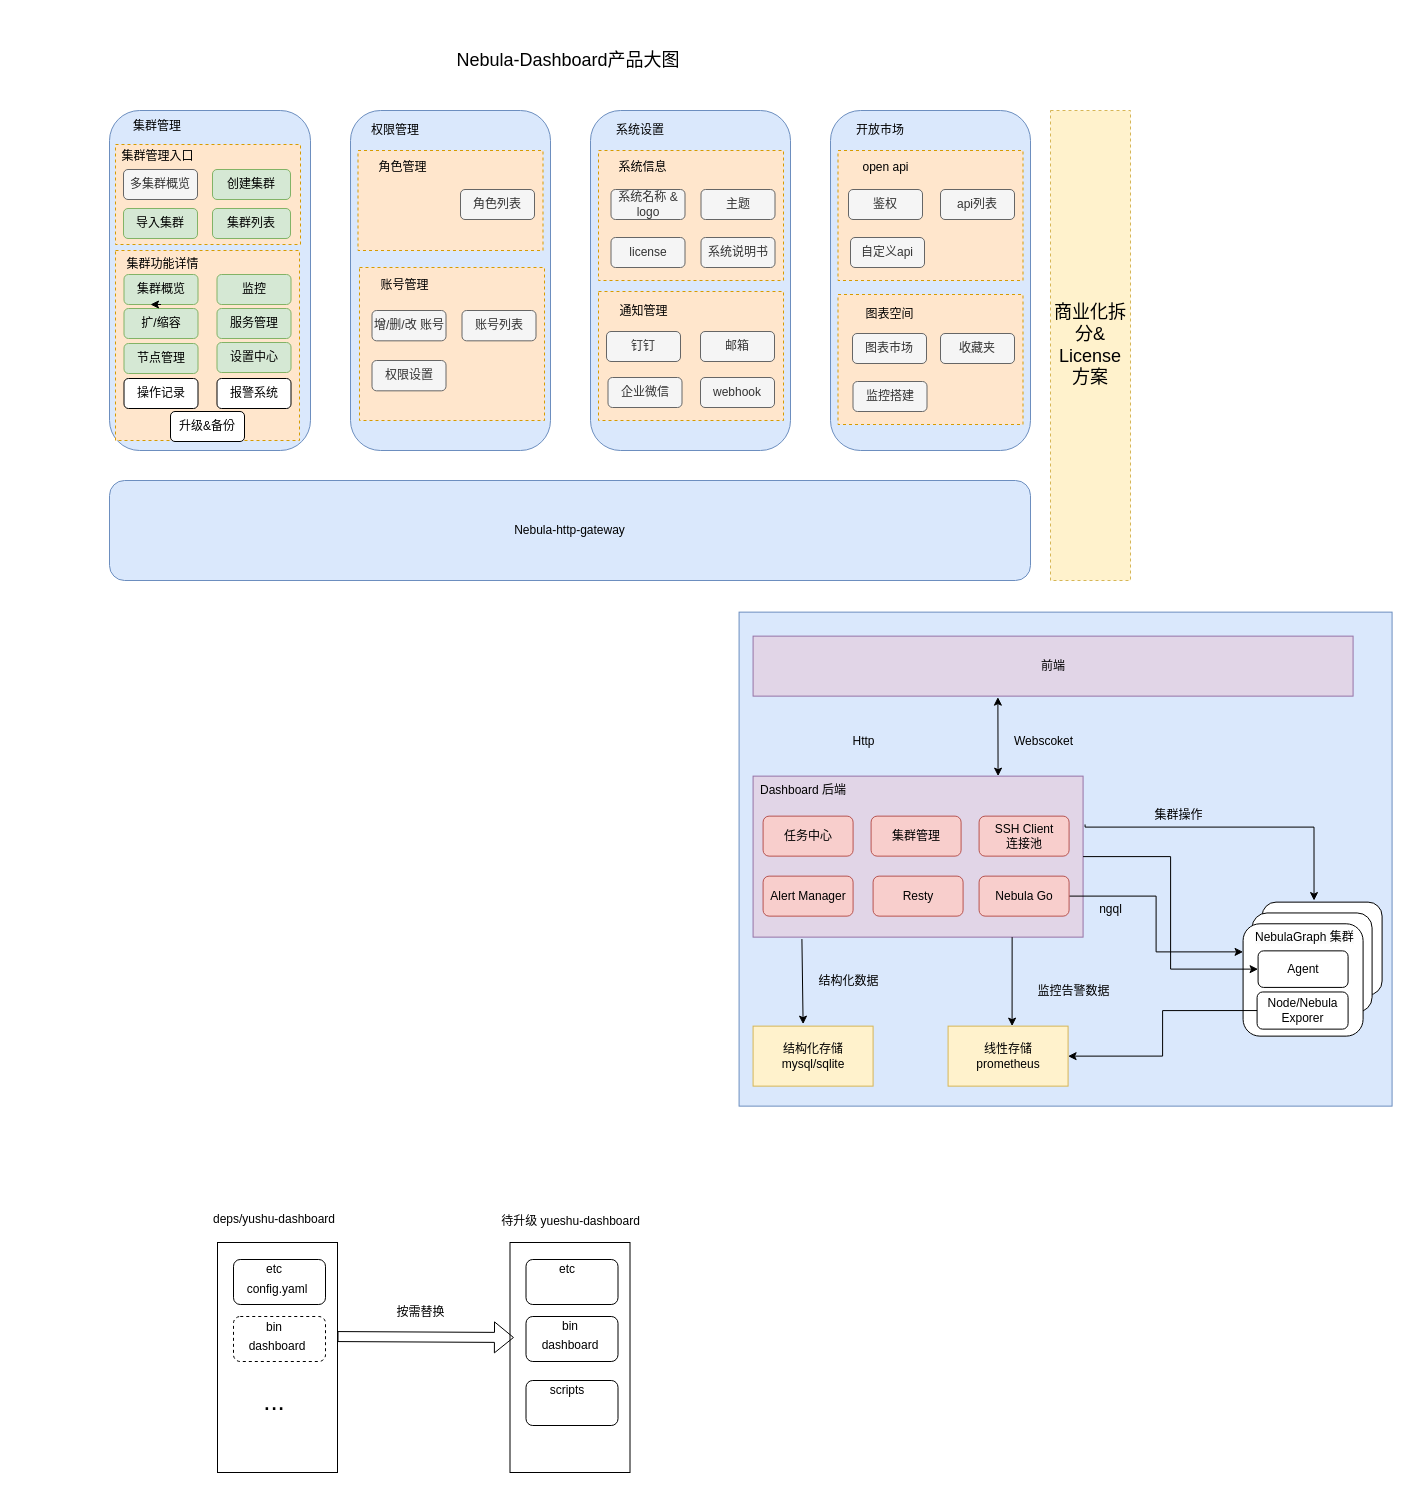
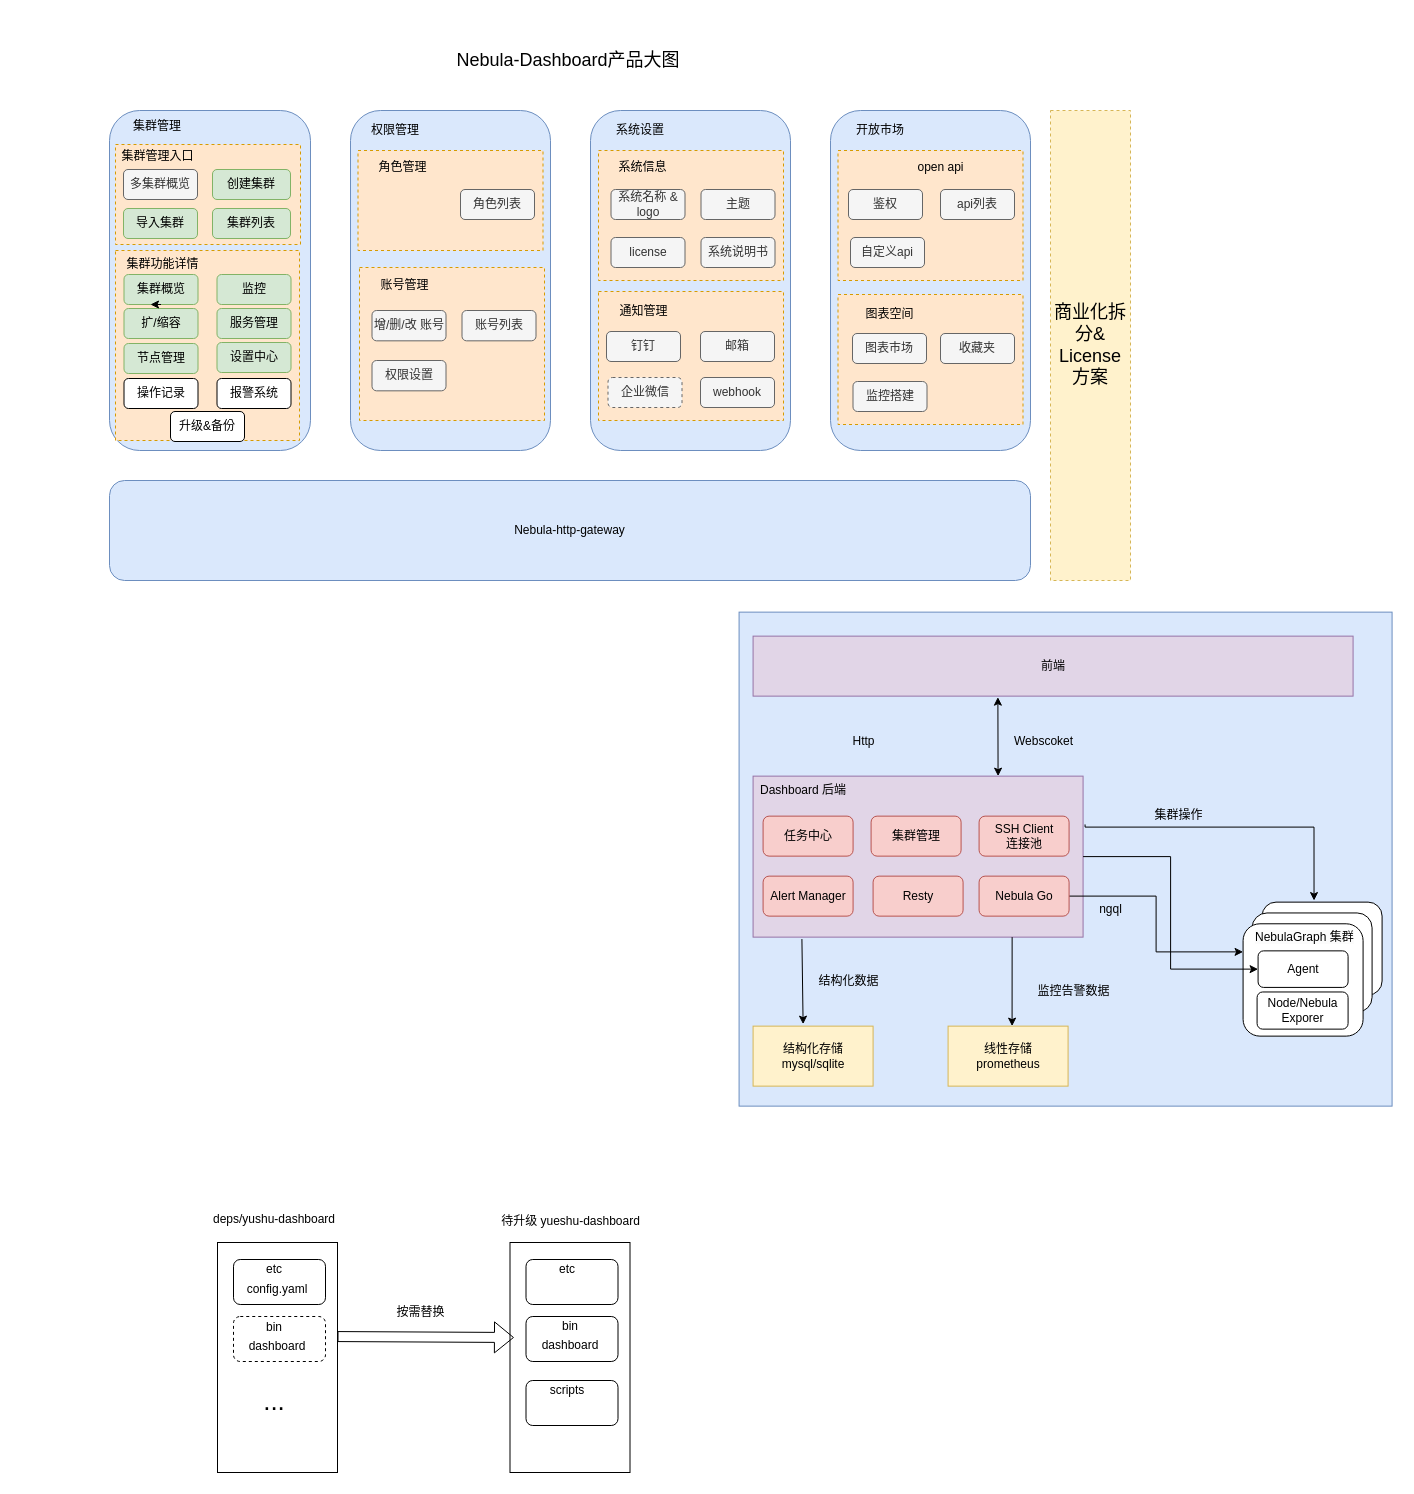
(886, 168) -> (941, 168)
(645, 393) -> (645, 393)
(1163, 1030) -> none
